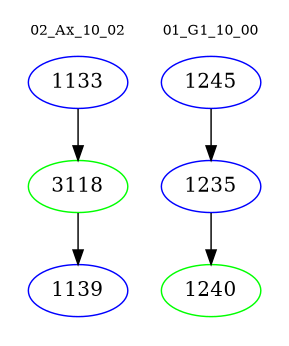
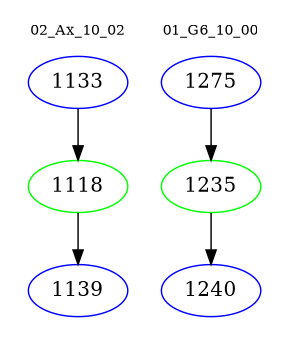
(211, 31) -> (211, 31)
(211, 82) -> (211, 82)
(78, 187) -> (78, 187)
(211, 187) -> (211, 187)
(211, 291) -> (211, 291)
